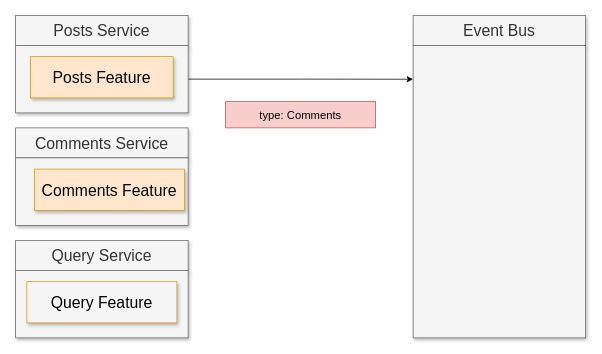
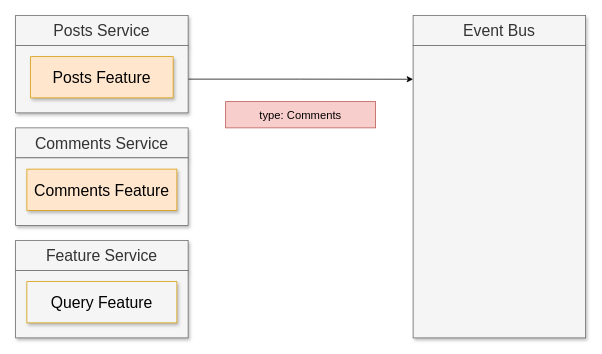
(109, 190) -> (102, 190)
(102, 255) -> (102, 255)
